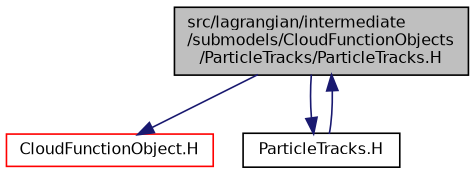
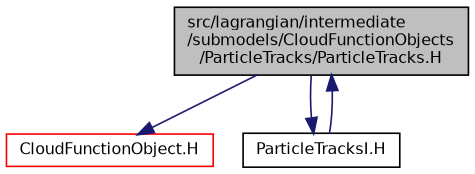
(321, 150) -> (321, 150)
